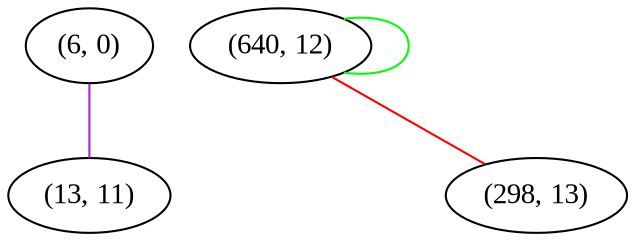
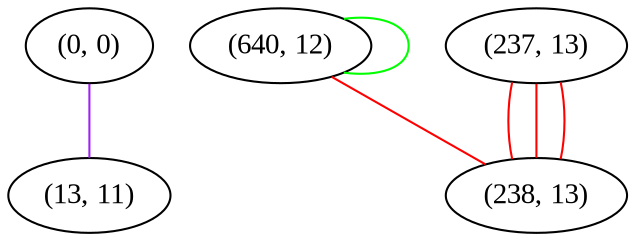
(89, 46) -> (89, 46)
none -> (536, 46)
(536, 195) -> (536, 195)
